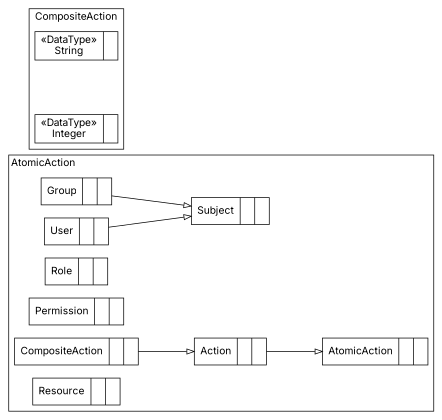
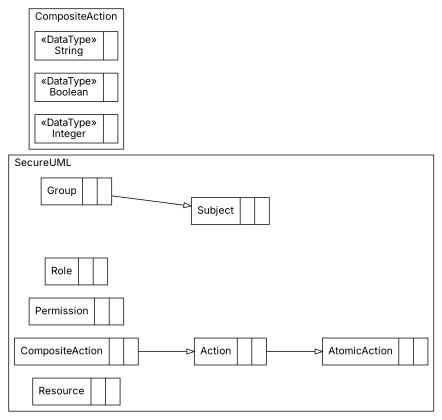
none -> (76, 87)
(43, 163) -> (43, 163)
(76, 231) -> none
